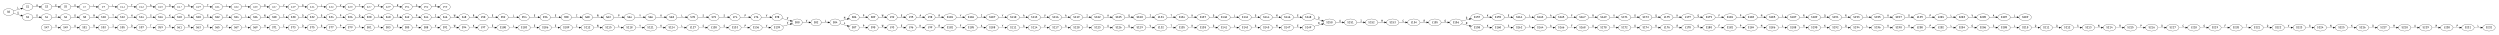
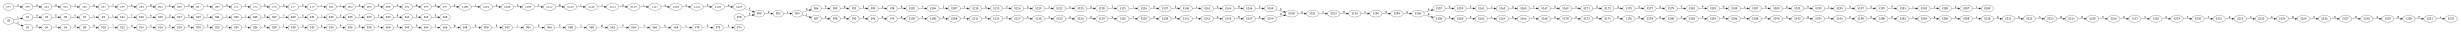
(756, 17) -> none
